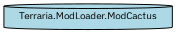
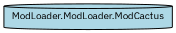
(88, 17) -> (88, 17)
